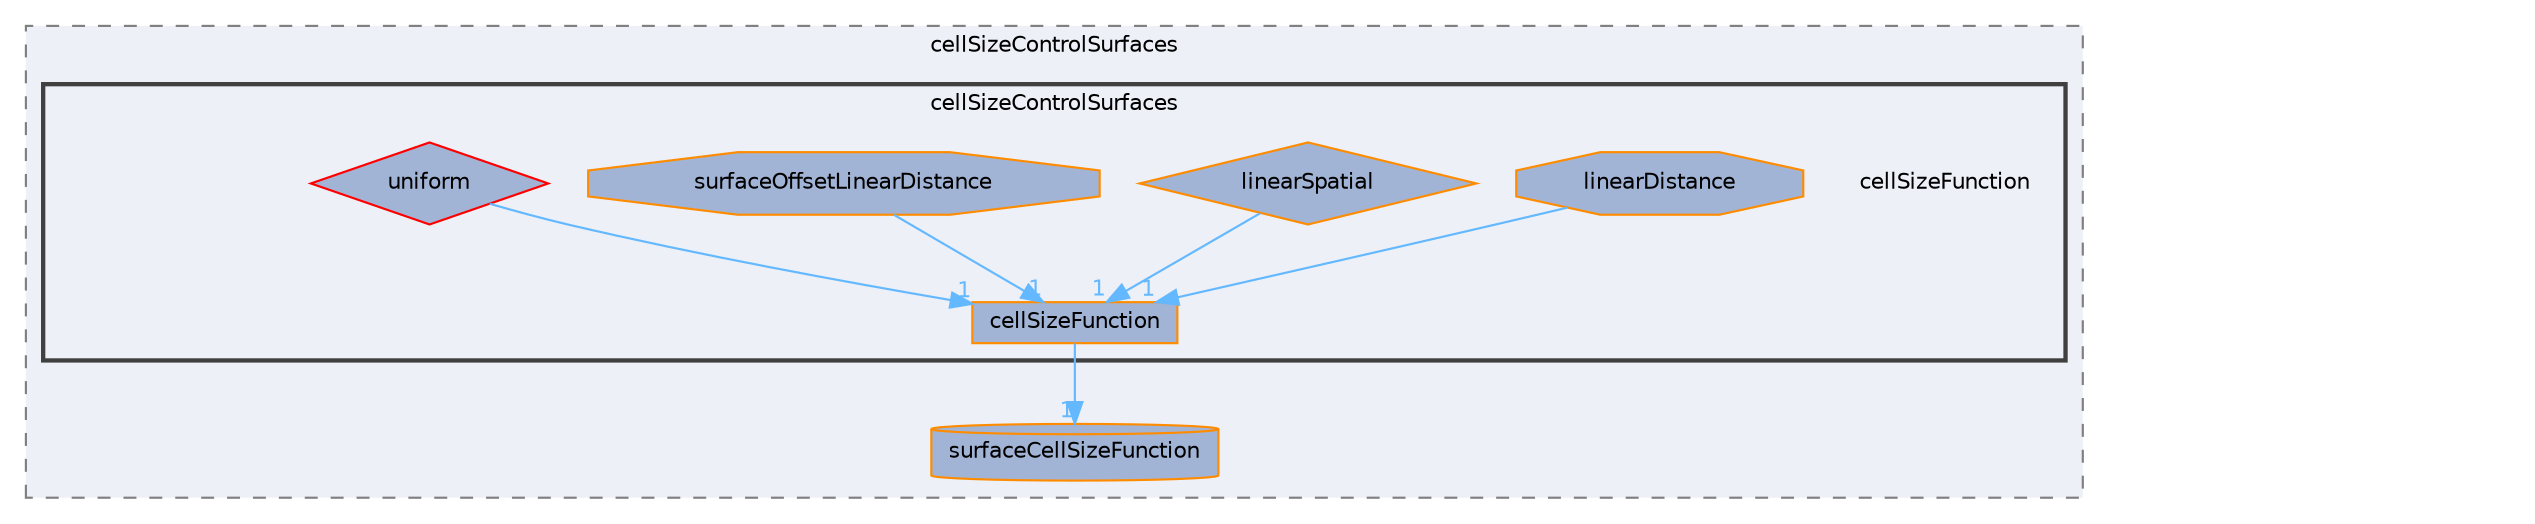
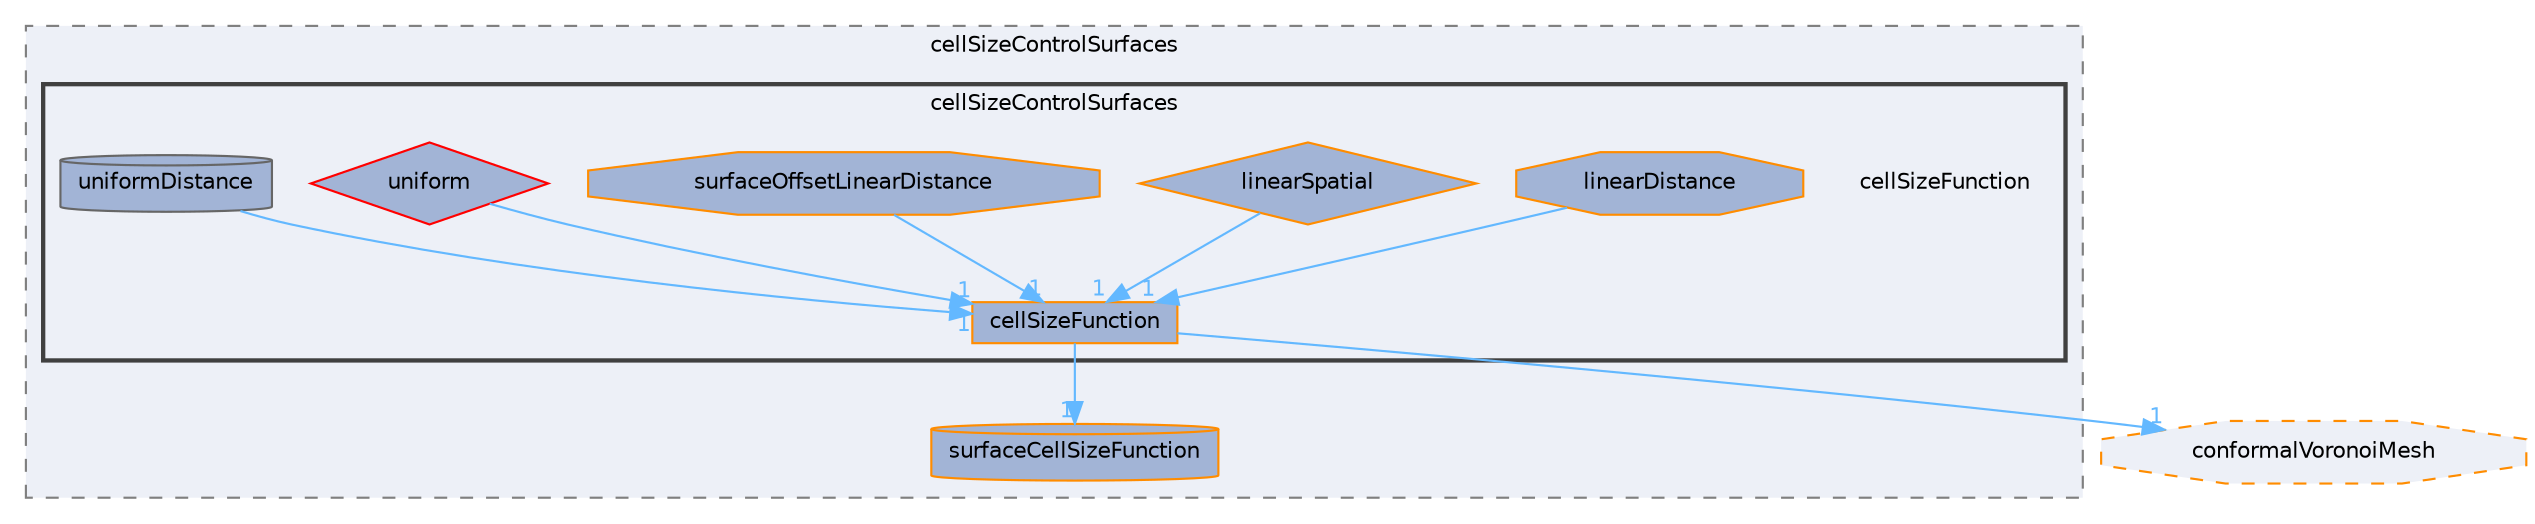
none -> (166, 183)
none -> (2314, 452)
